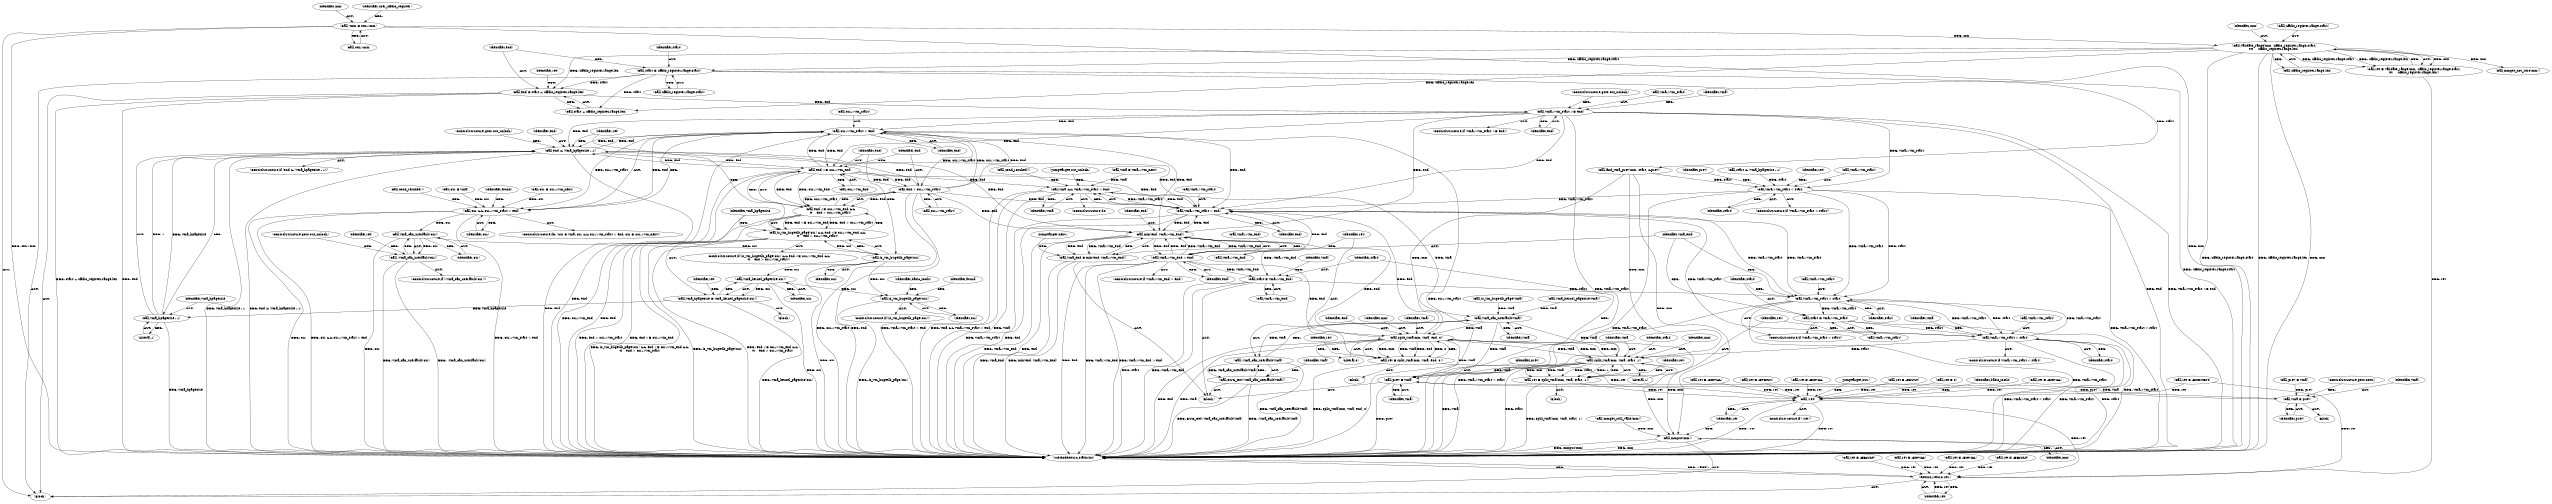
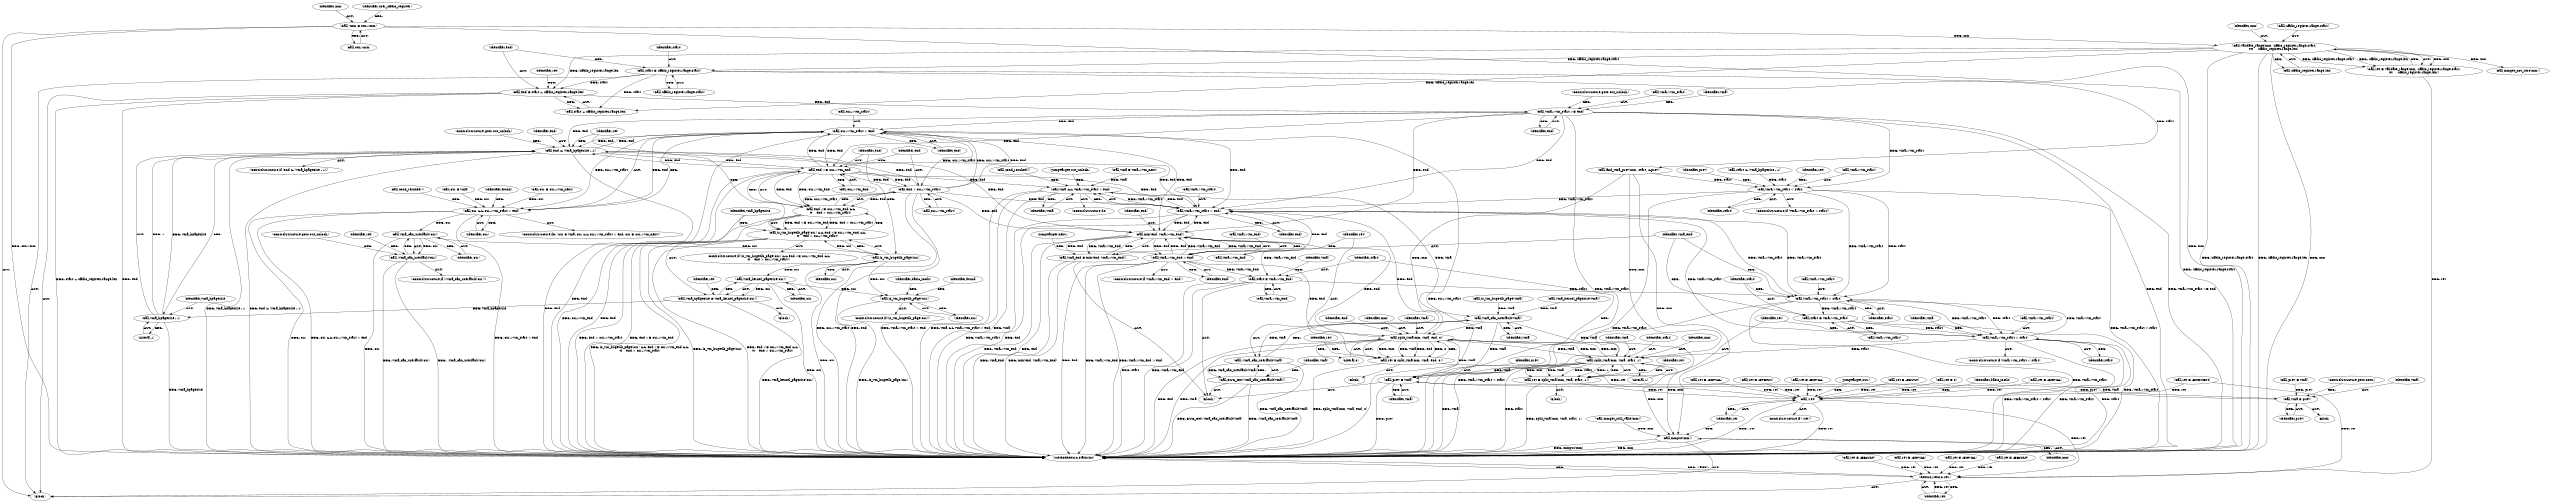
(1470, 131) -> none
(1042, 250) -> (1100, 252)
(1806, 338) -> none
